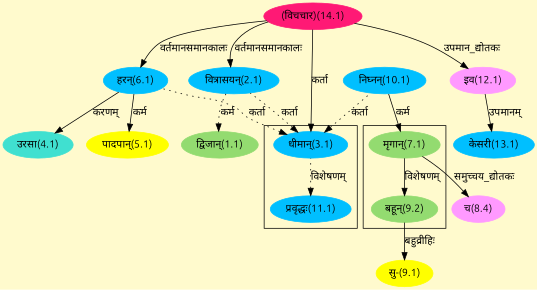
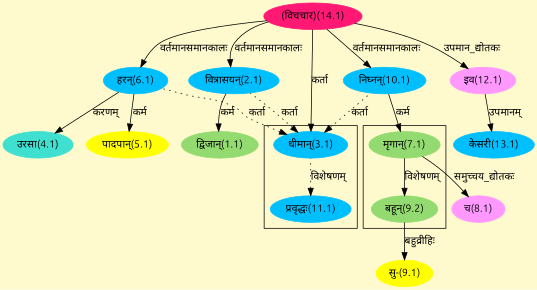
none -> (346, 46)
(220, 108) -> (220, 108)
(478, 209) -> (478, 209)
